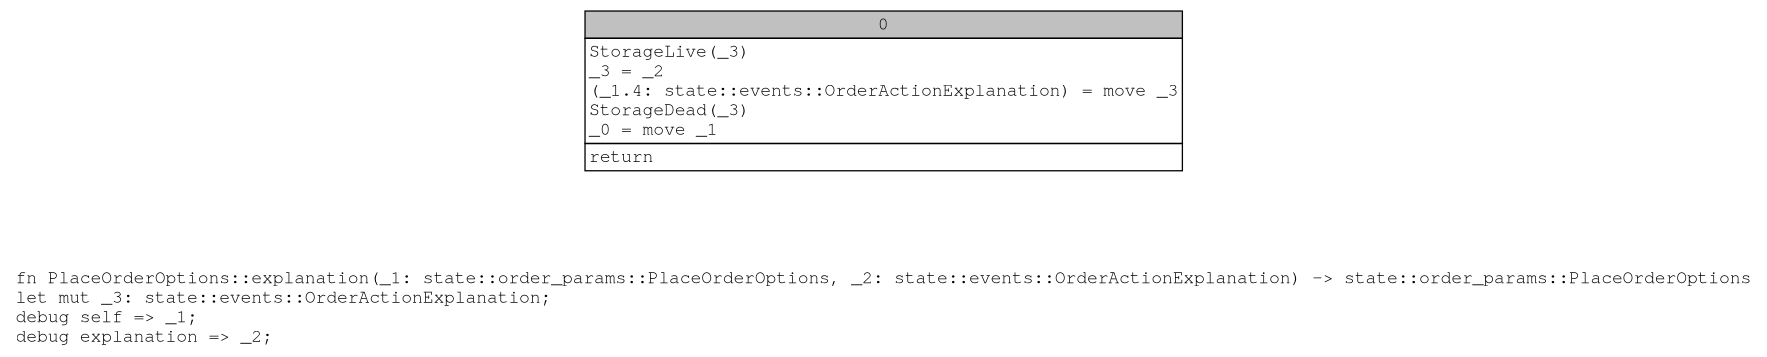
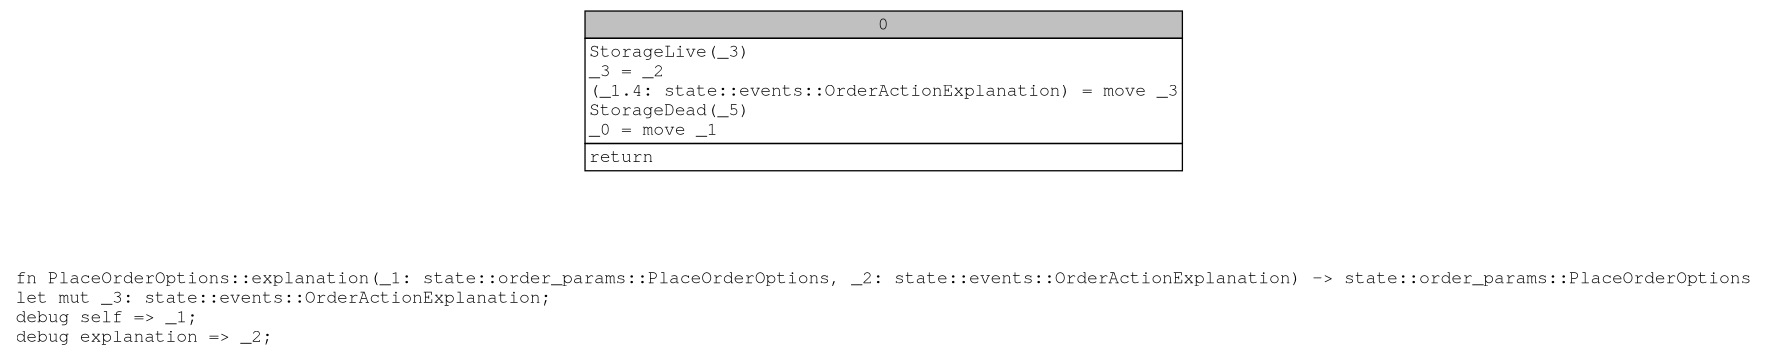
(669, 110) -> (669, 110)
